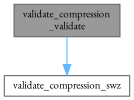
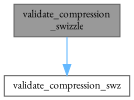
(67, 21) -> (67, 21)
